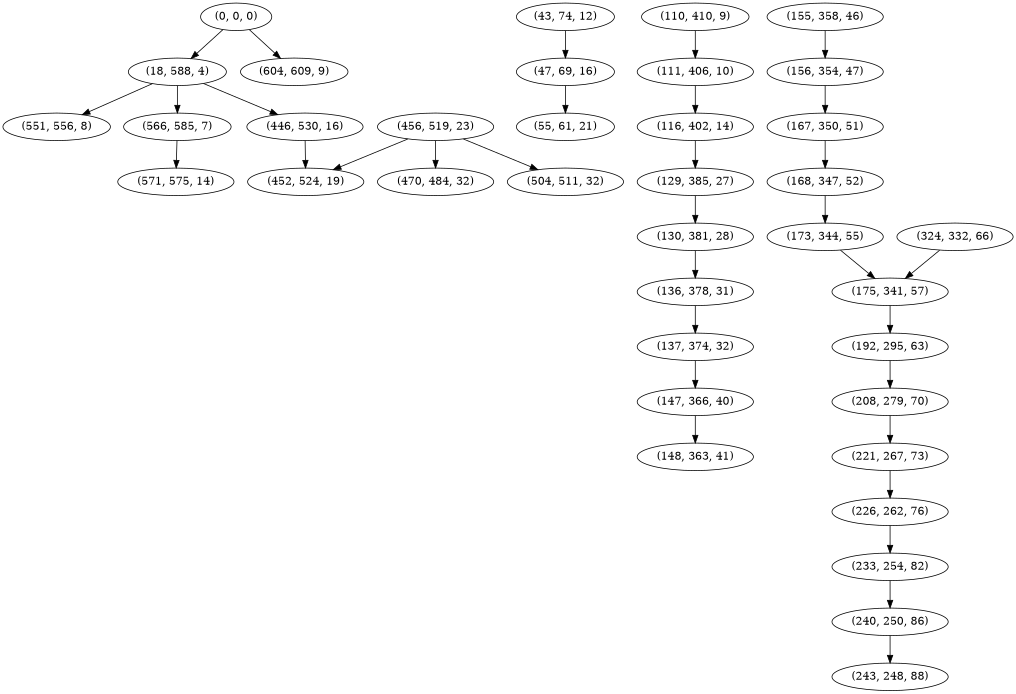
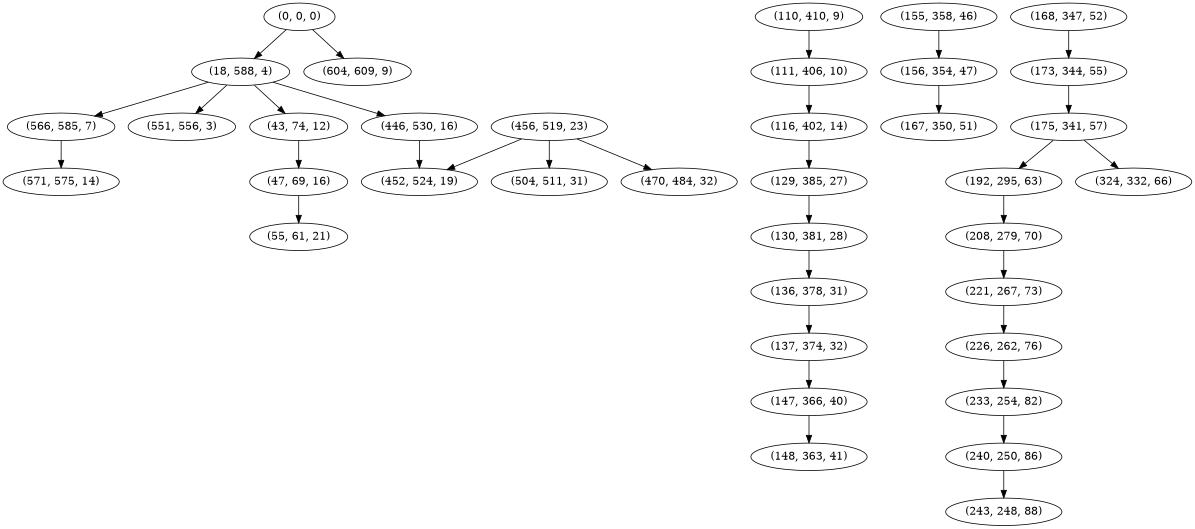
none -> (267, 97)
(57, 127) -> (182, 127)
(825, 151) -> none
(565, 182) -> (549, 182)
(926, 262) -> (1098, 152)
